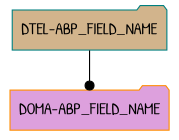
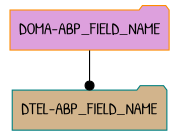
(90, 66) -> (90, 66)
